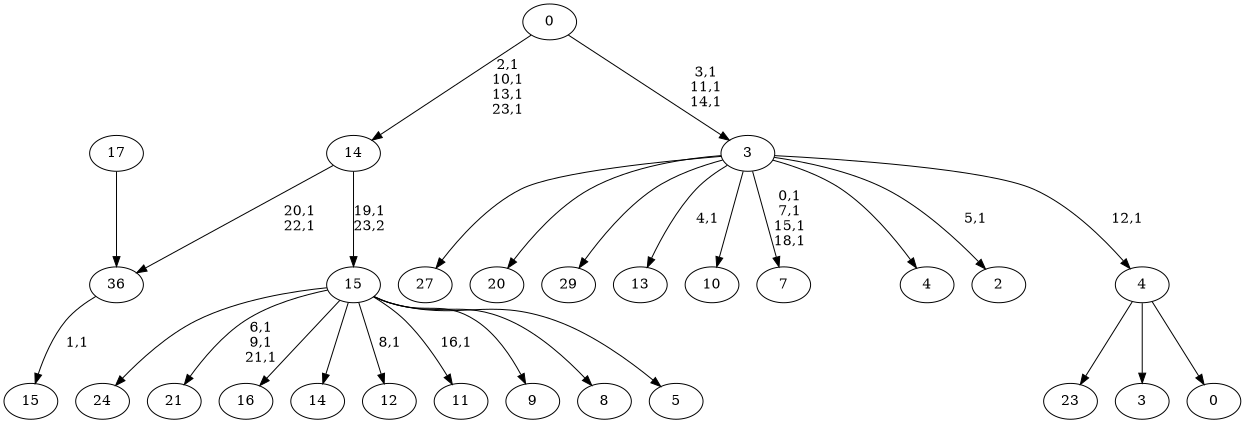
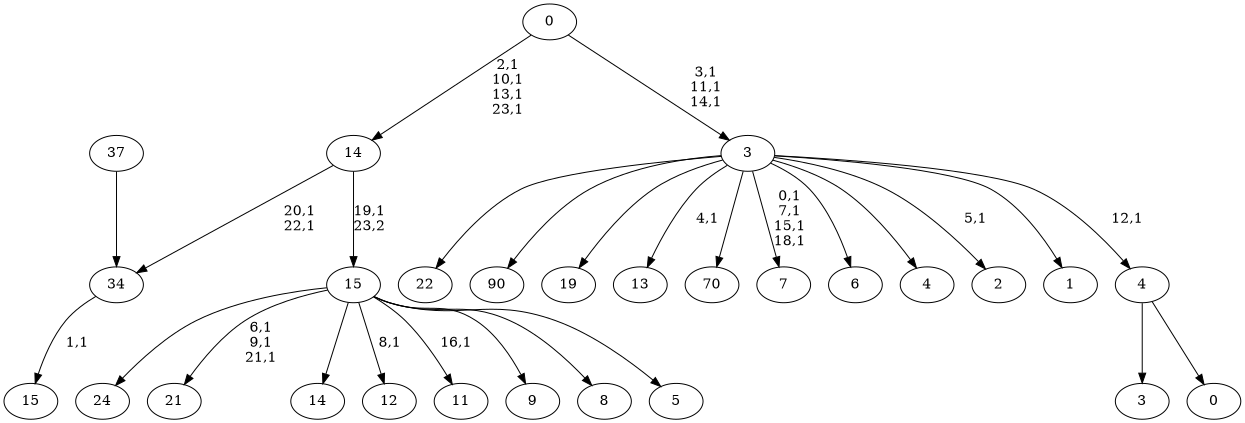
(117, 153) -> (117, 153)
(117, 285) -> (117, 285)
(425, 285) -> (425, 285)
(497, 285) -> (497, 285)
(569, 285) -> (569, 285)
(712, 285) -> (712, 285)
none -> (855, 285)
none -> (1071, 285)
(246, 401) -> none
(1071, 401) -> none
